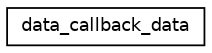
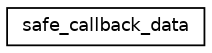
(106, 27) -> (106, 27)
